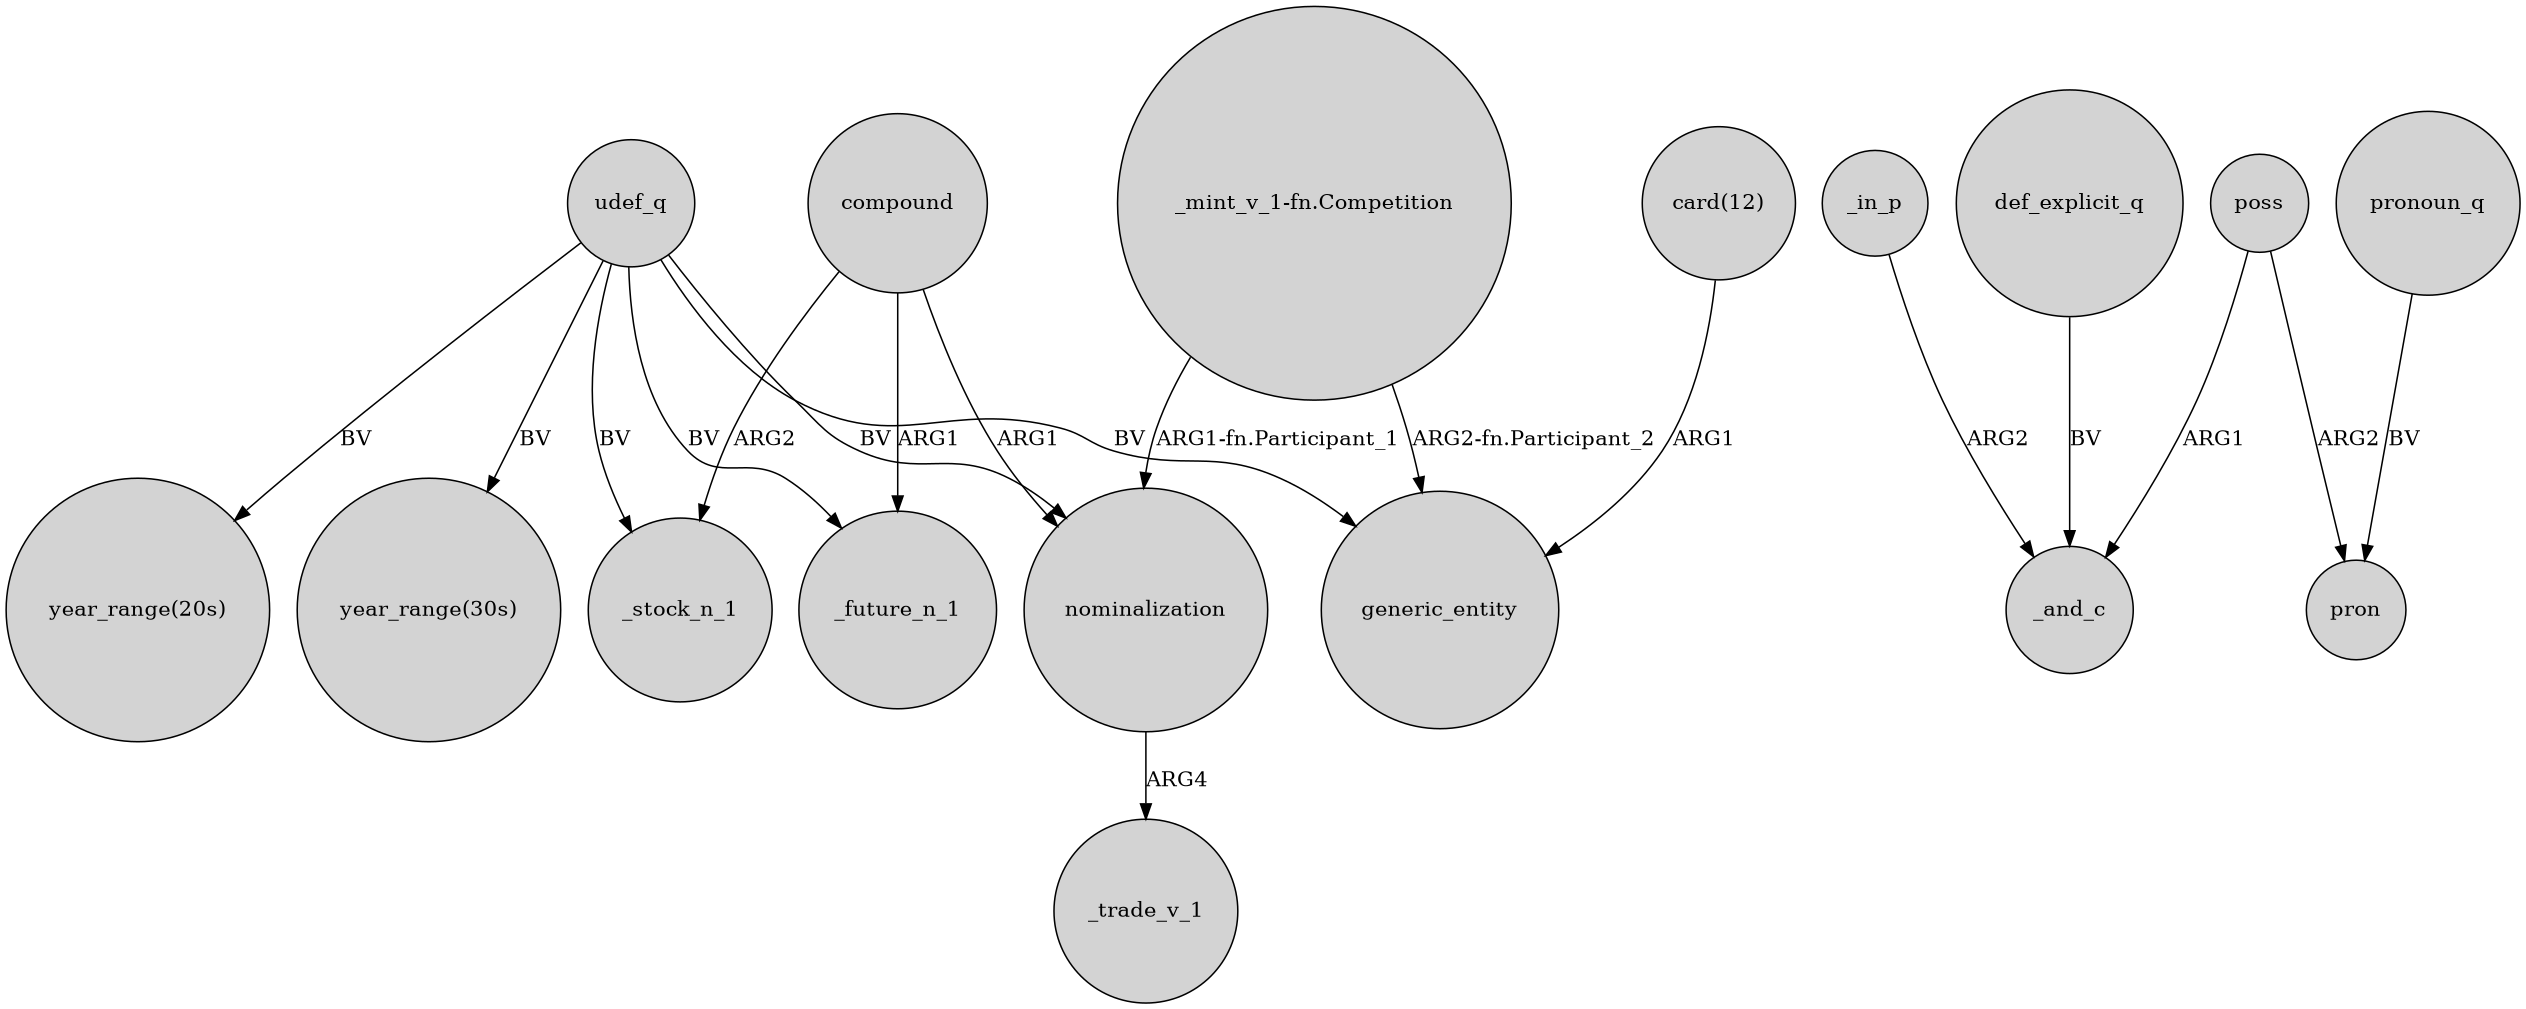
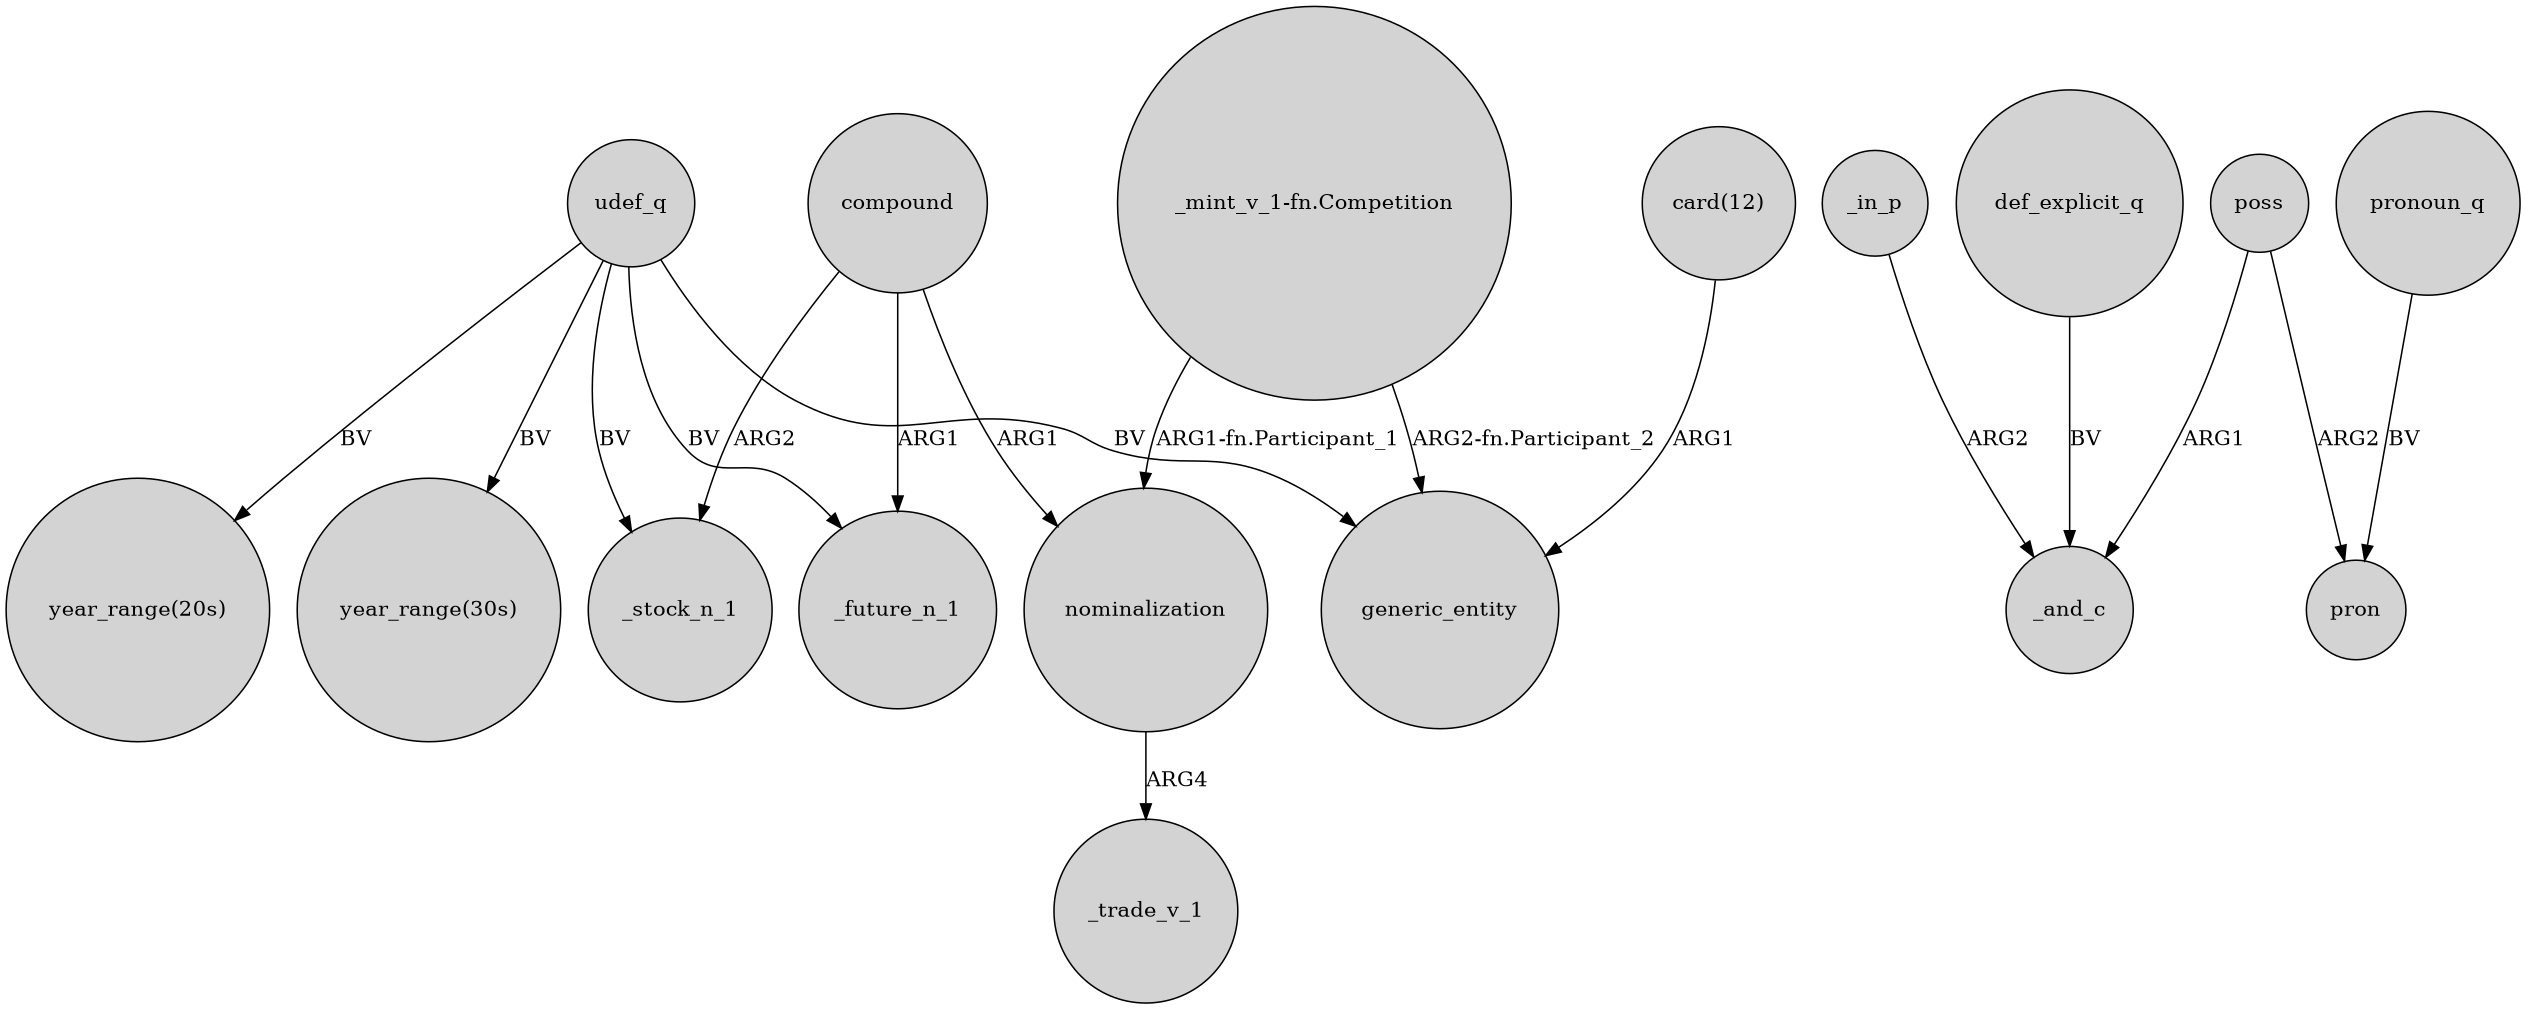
(830, 434) -> none
